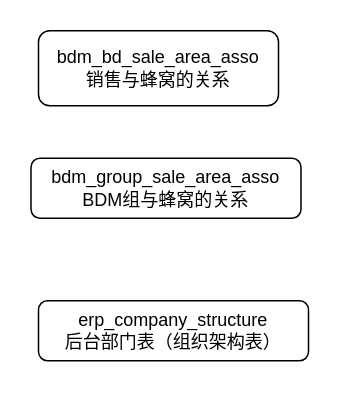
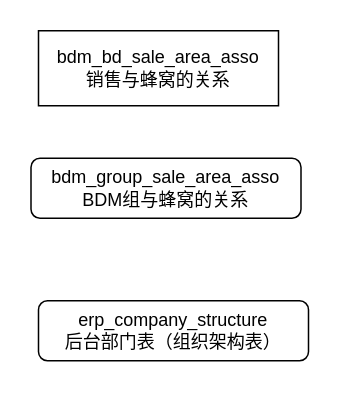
(158, 68) -> (158, 68)
